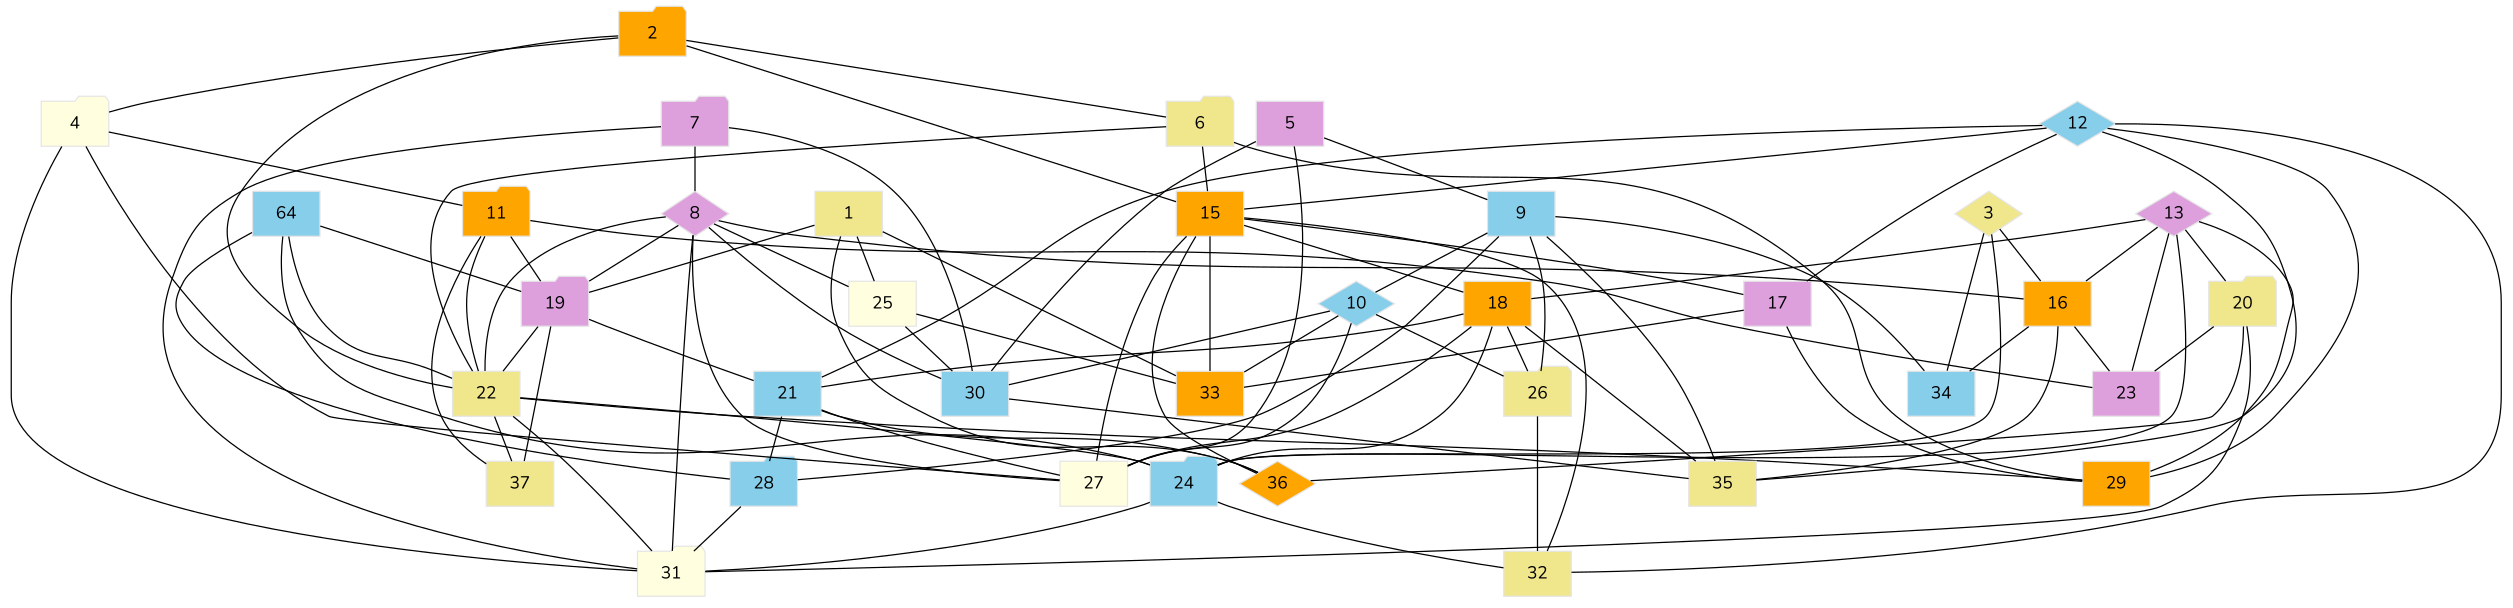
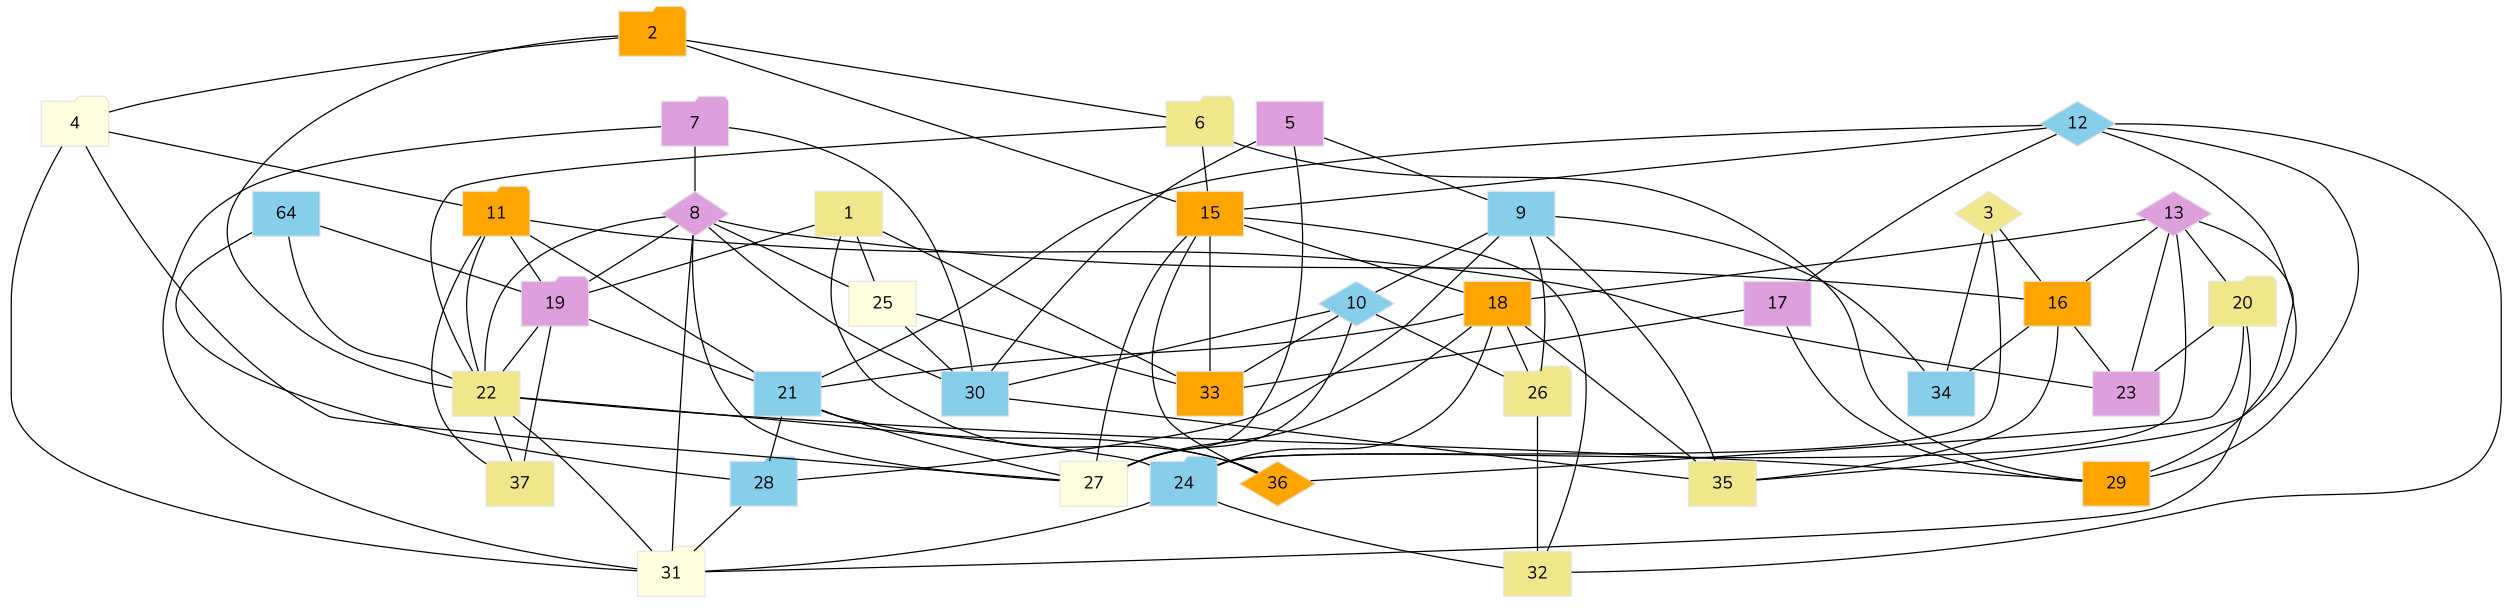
(1507, 254) -> none
none -> (642, 304)
(759, 448) -> none
